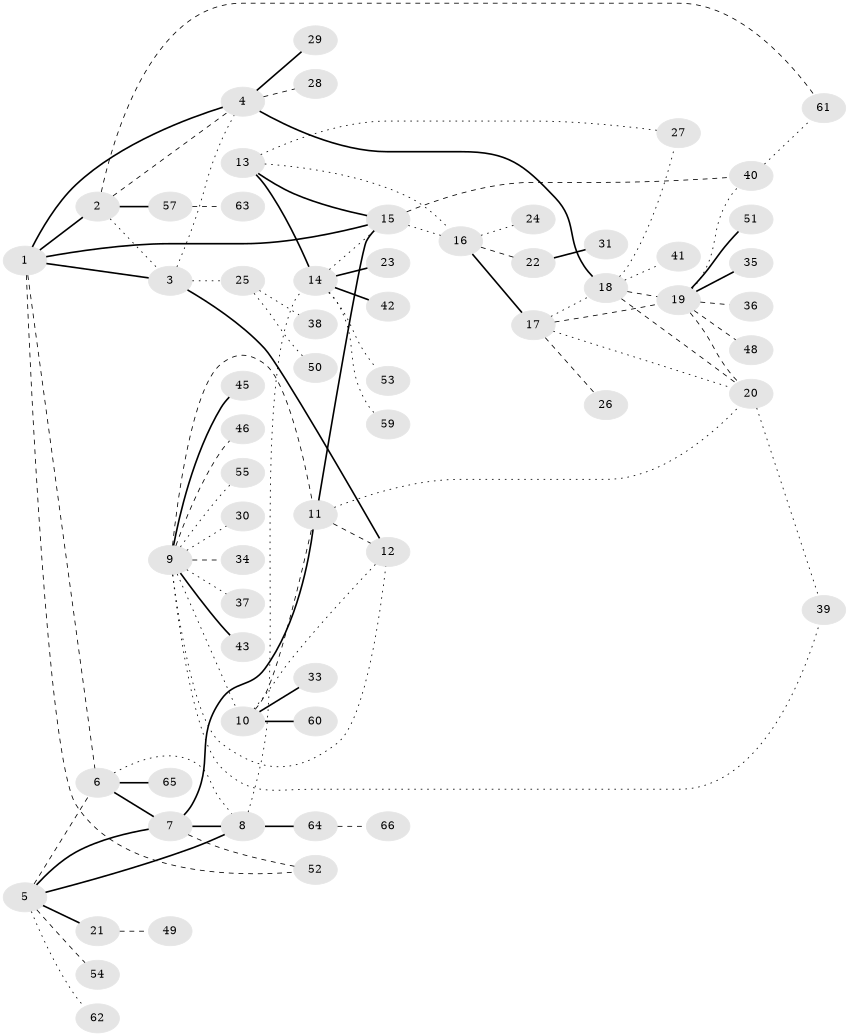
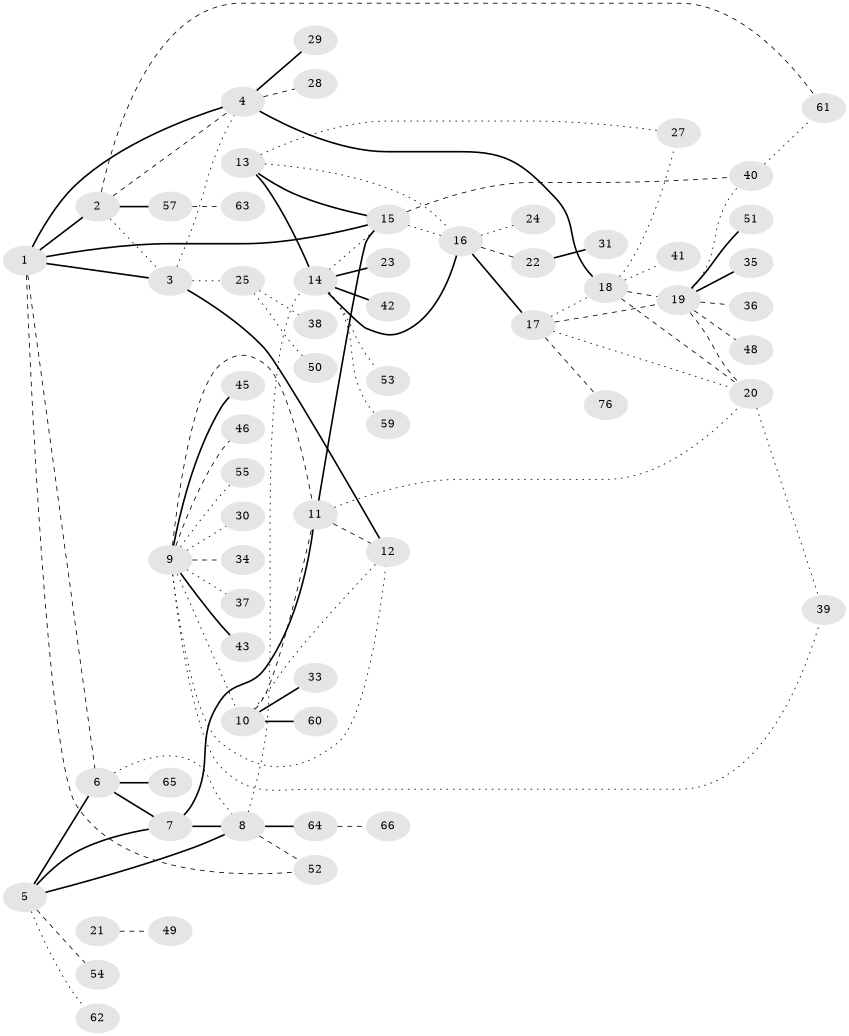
none -> (406, 331)
(606, 405) -> (606, 405)
(61, 840) -> (61, 840)
(240, 854) -> (279, 848)
(61, 914) -> none
